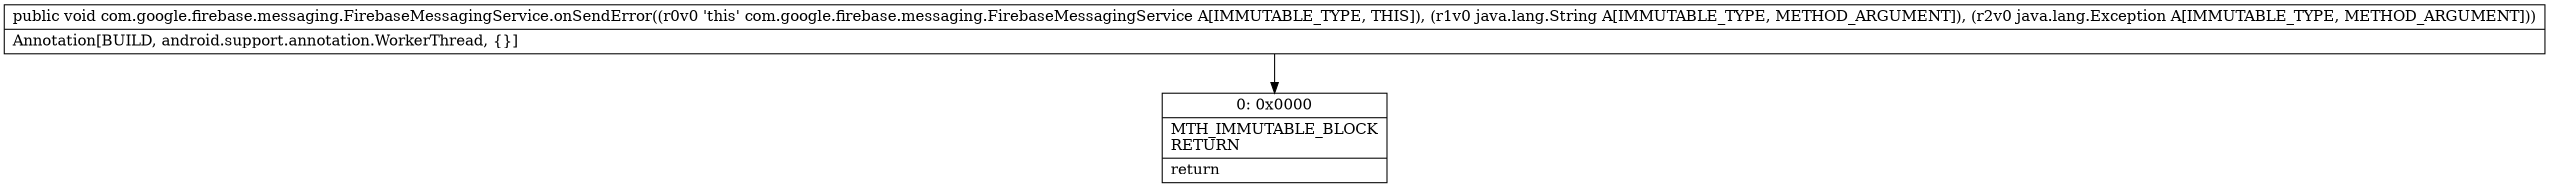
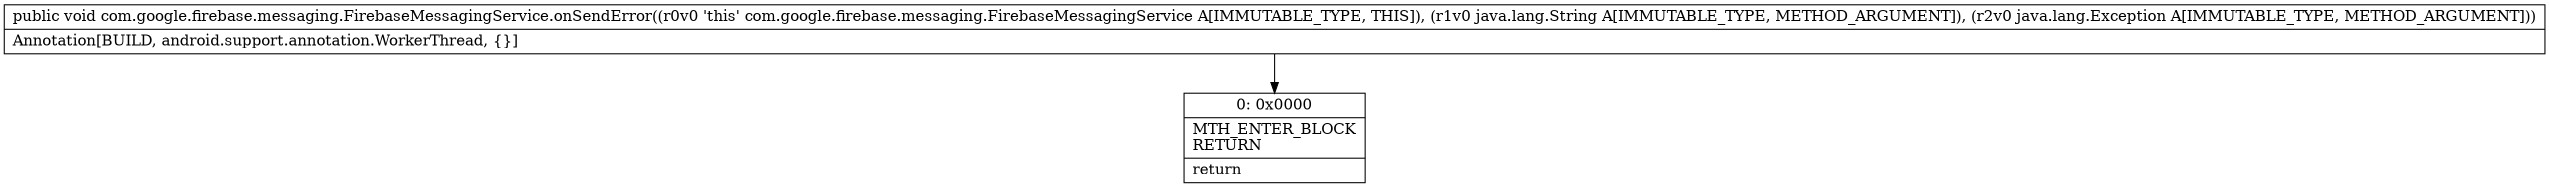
(1275, 129) -> (1275, 129)
